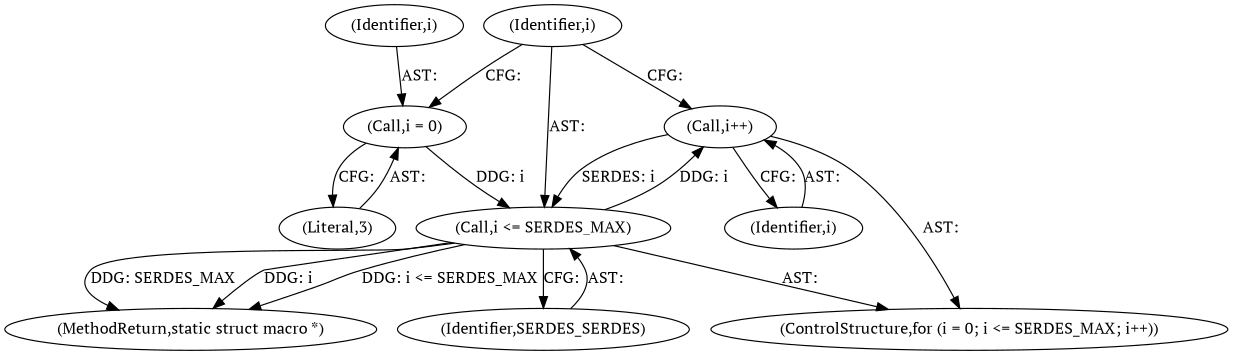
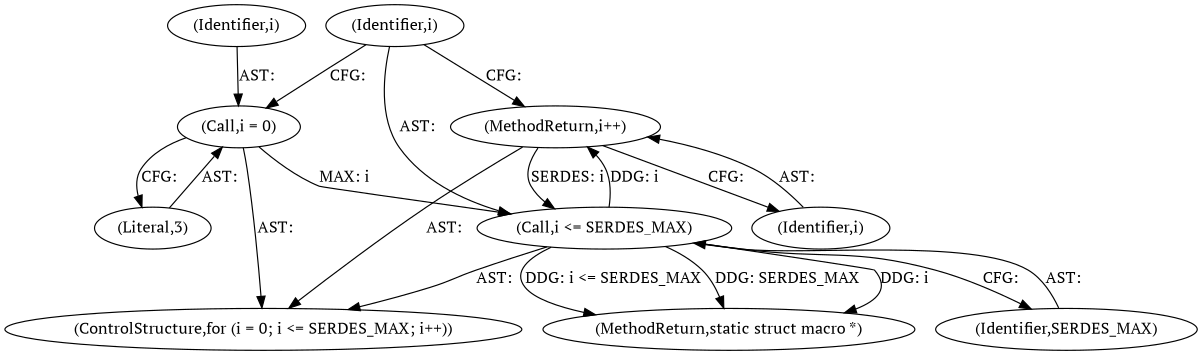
(720, 127) -> (556, 127)
(501, 177) -> (345, 177)
none -> (254, 222)
(543, 329) -> (1066, 329)
